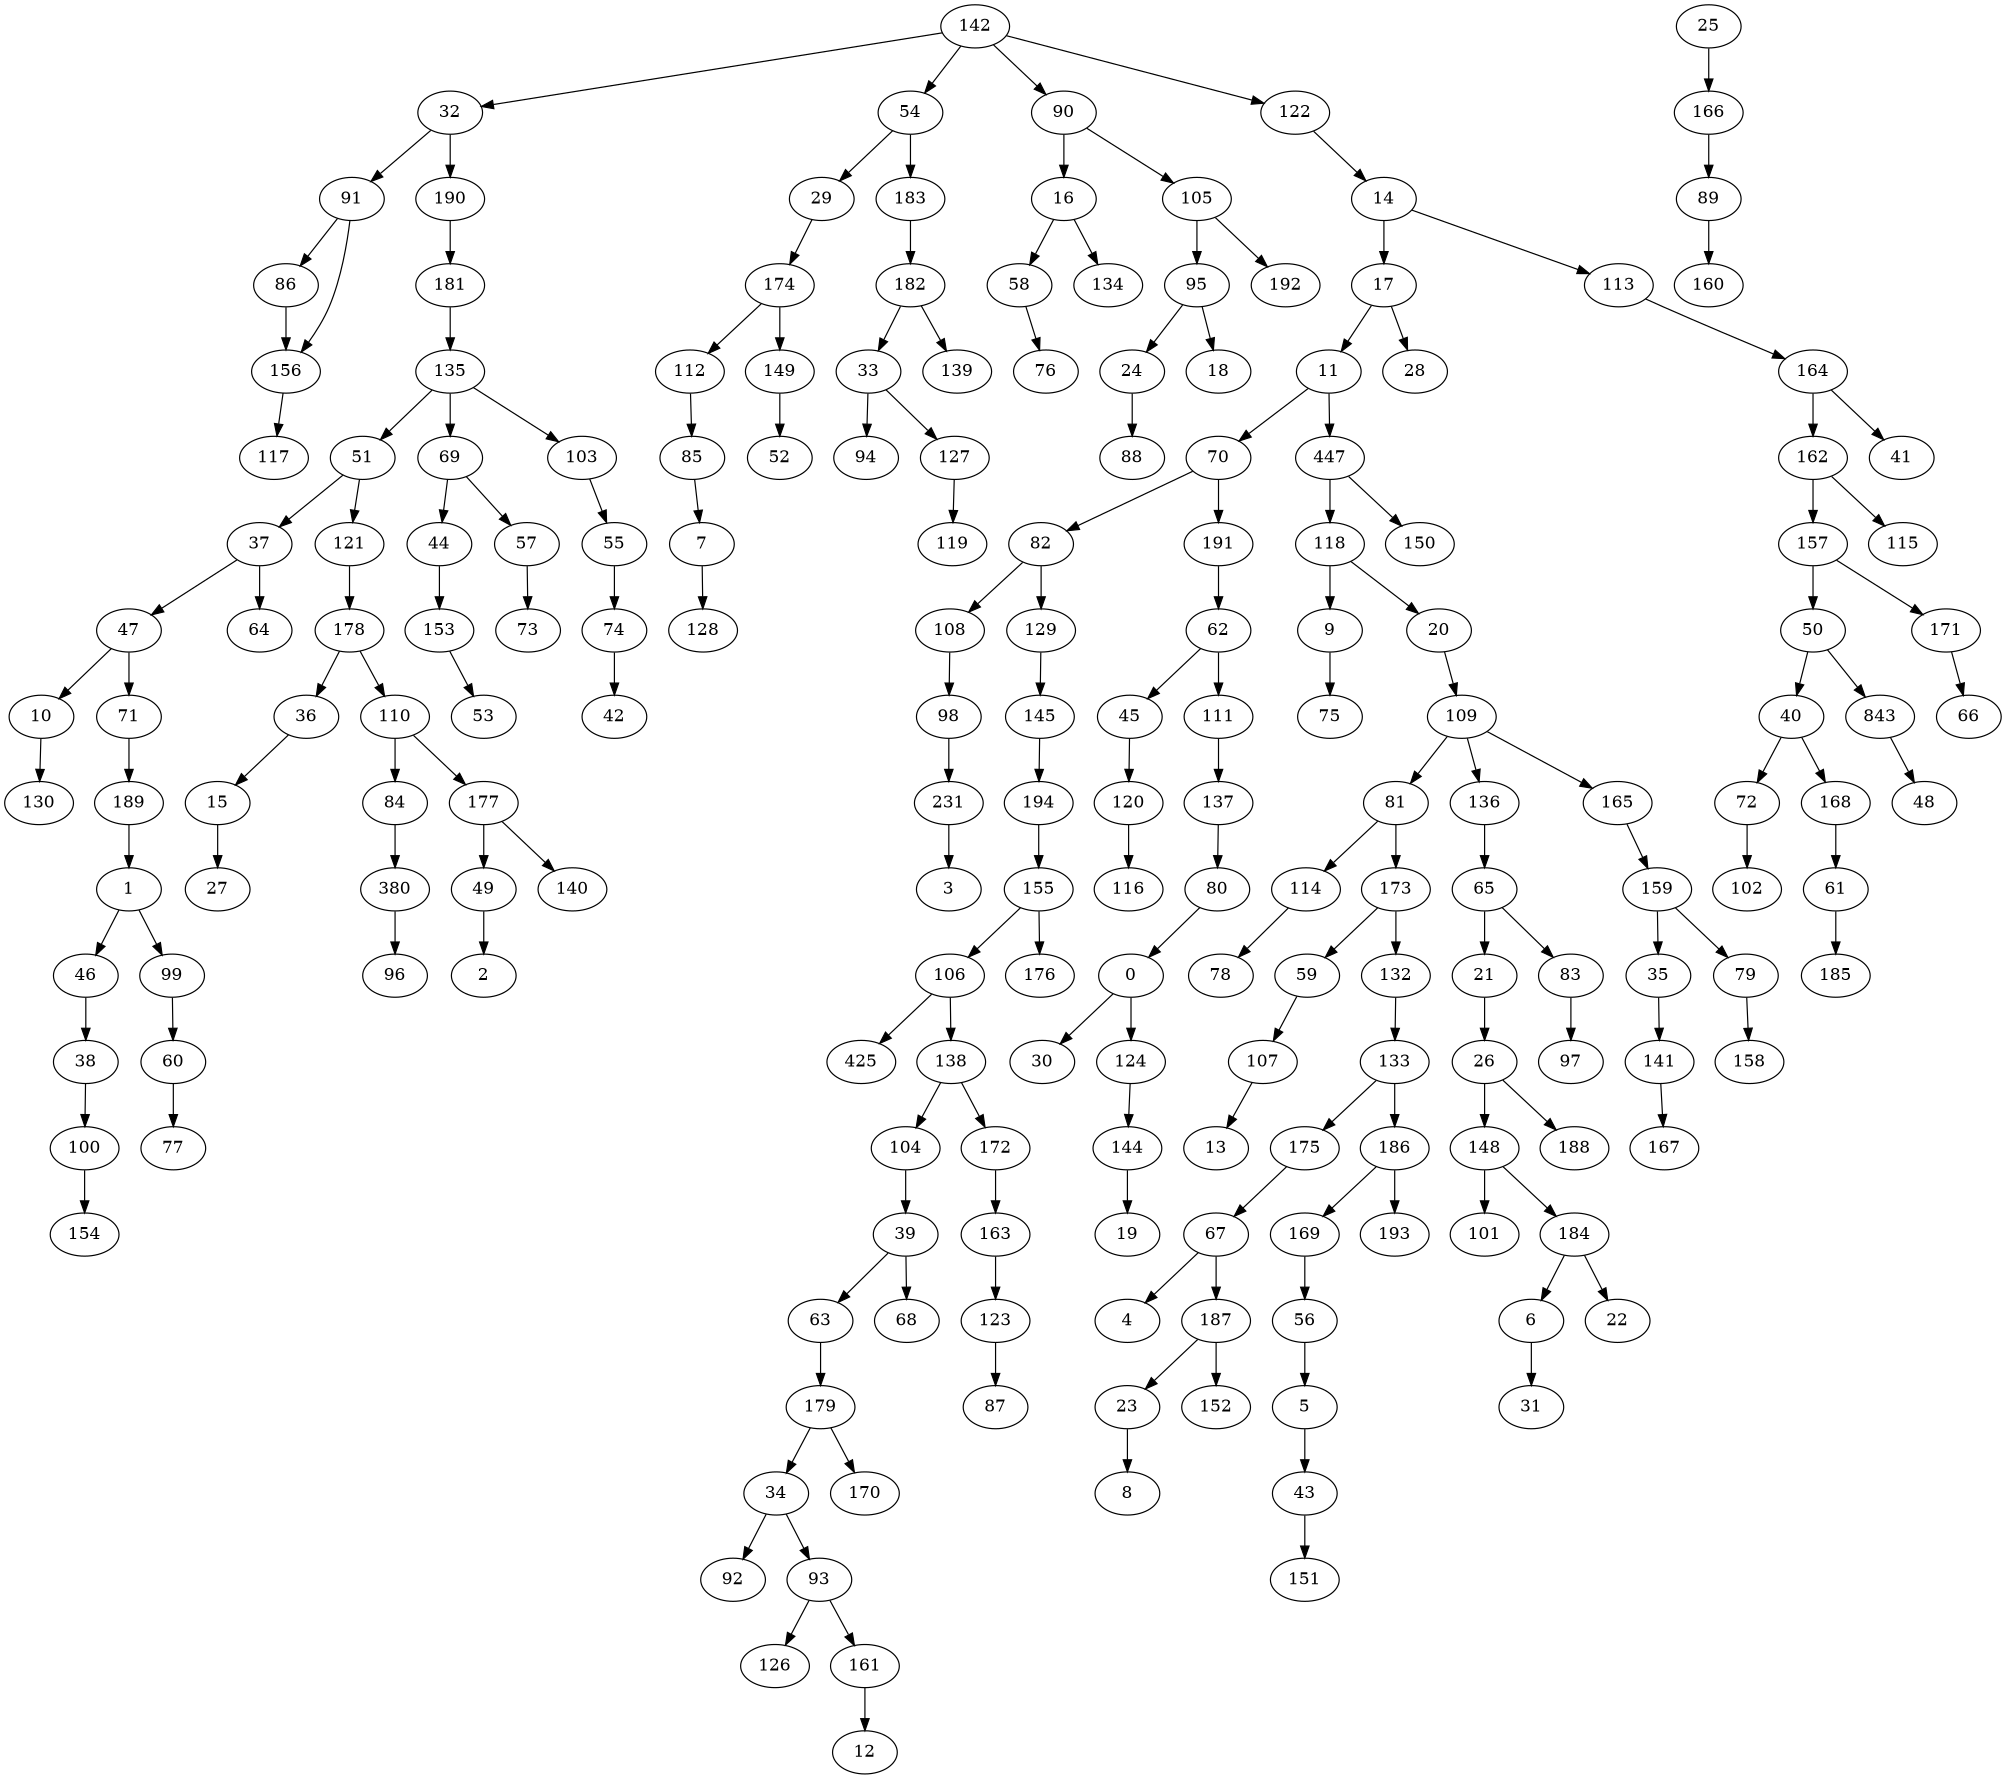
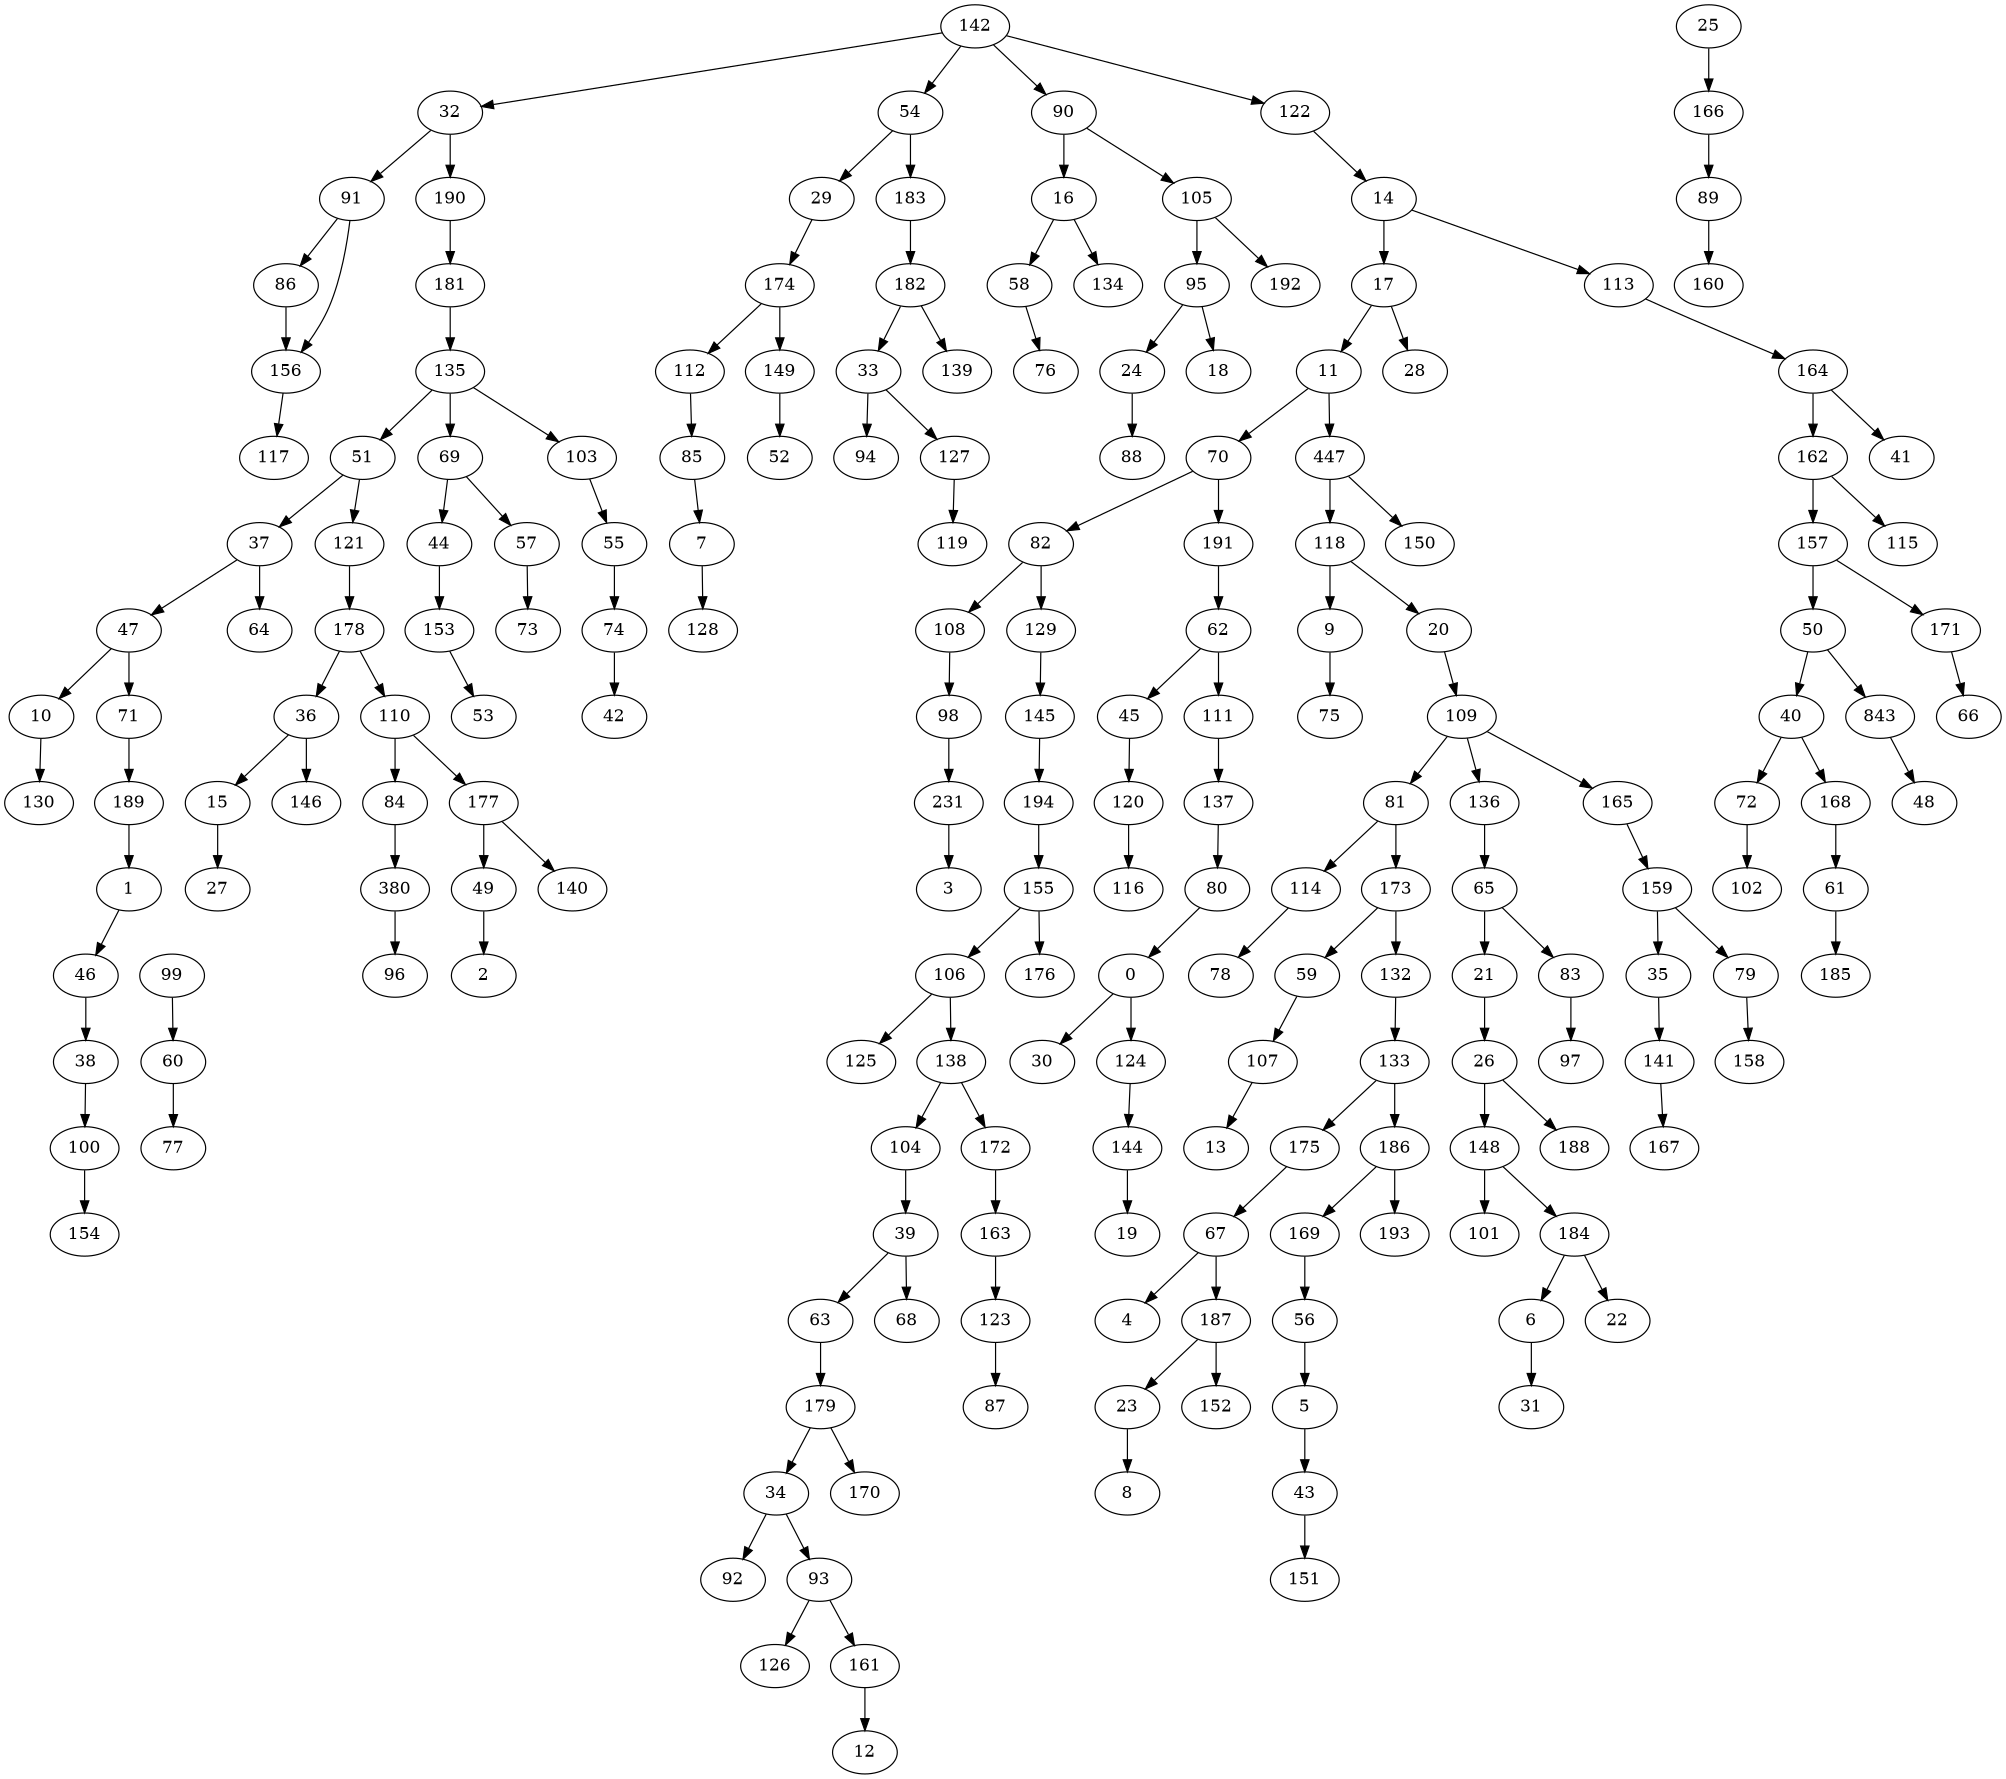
none -> (306, 803)
(148, 927) -> none
(861, 1062) -> (861, 1062)
